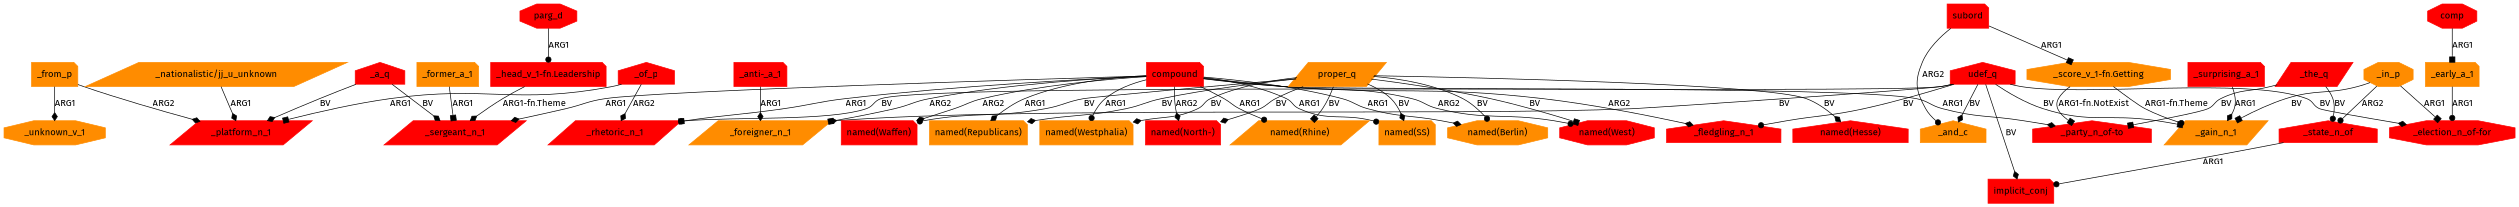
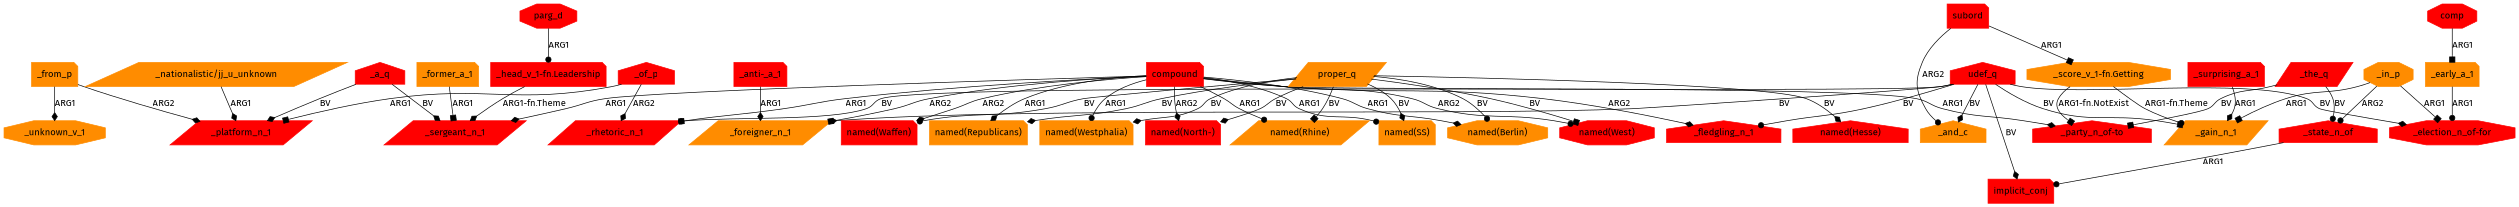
(2296, 104) -> (2296, 104)
